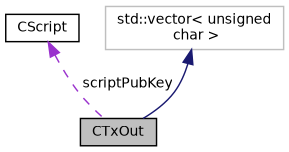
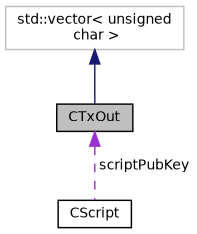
(76, 89) -> (95, 173)
